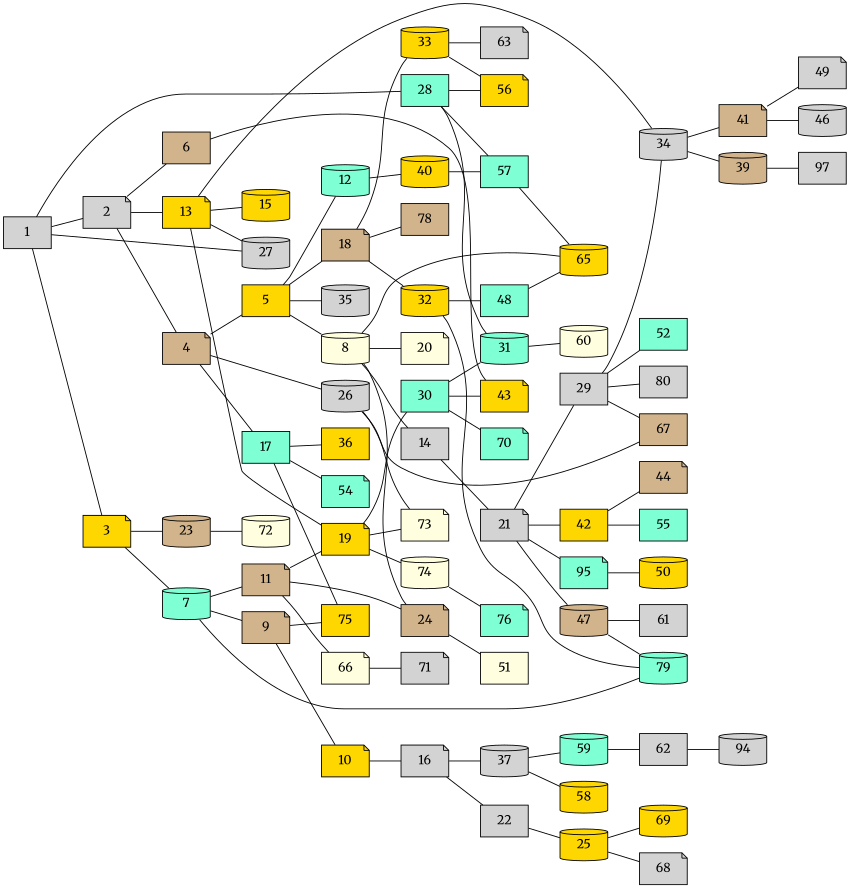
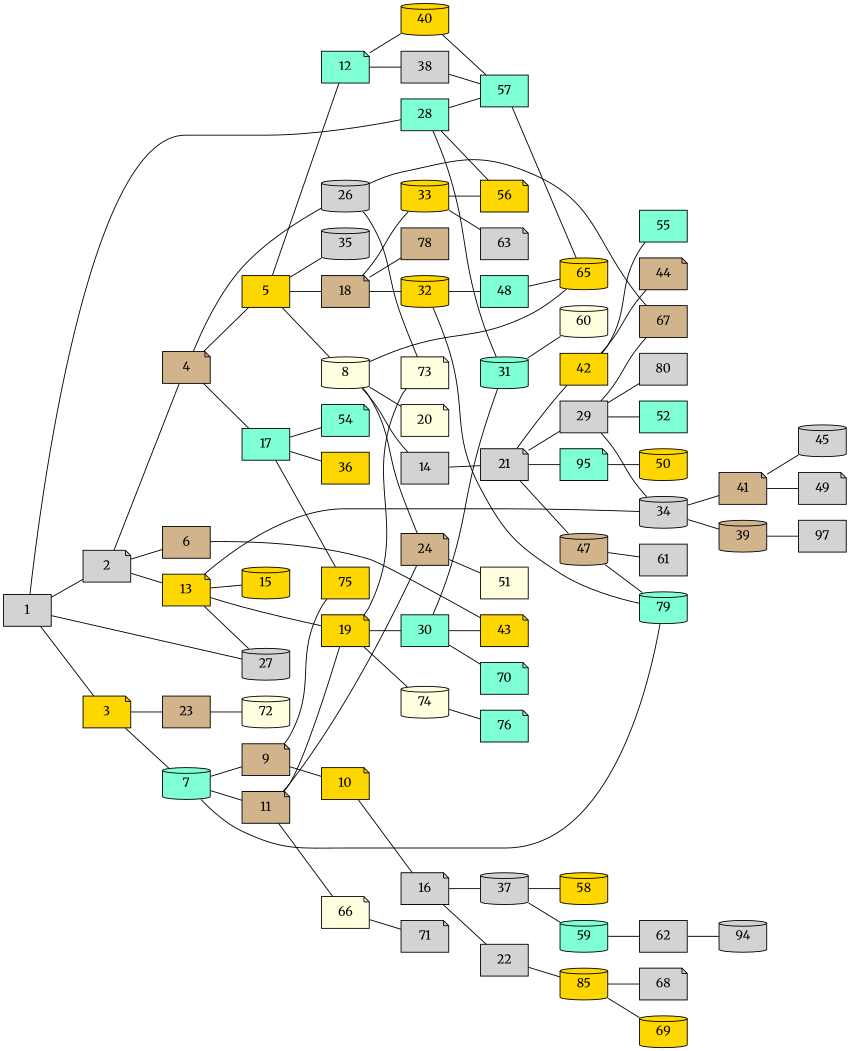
none -> (425, 67)
(822, 121) -> (822, 441)
(345, 181) -> (345, 67)
(186, 531) -> (186, 712)
(584, 845) -> (584, 984)
